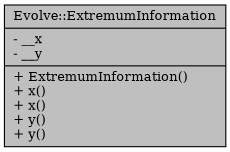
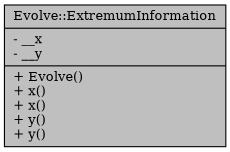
(101, 77) -> (49, 77)
